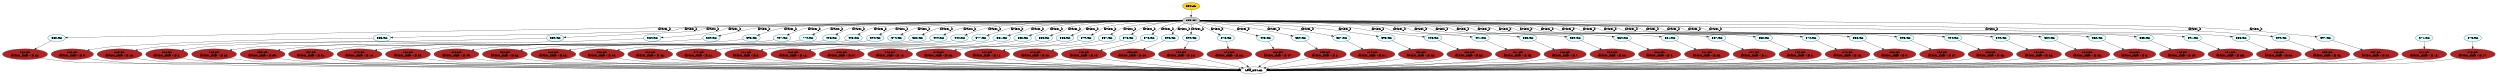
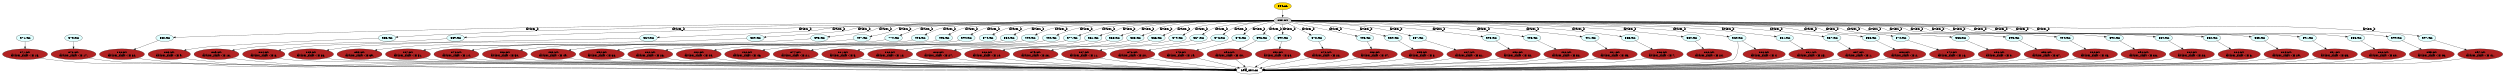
(1433, 67) -> (1509, 68)
